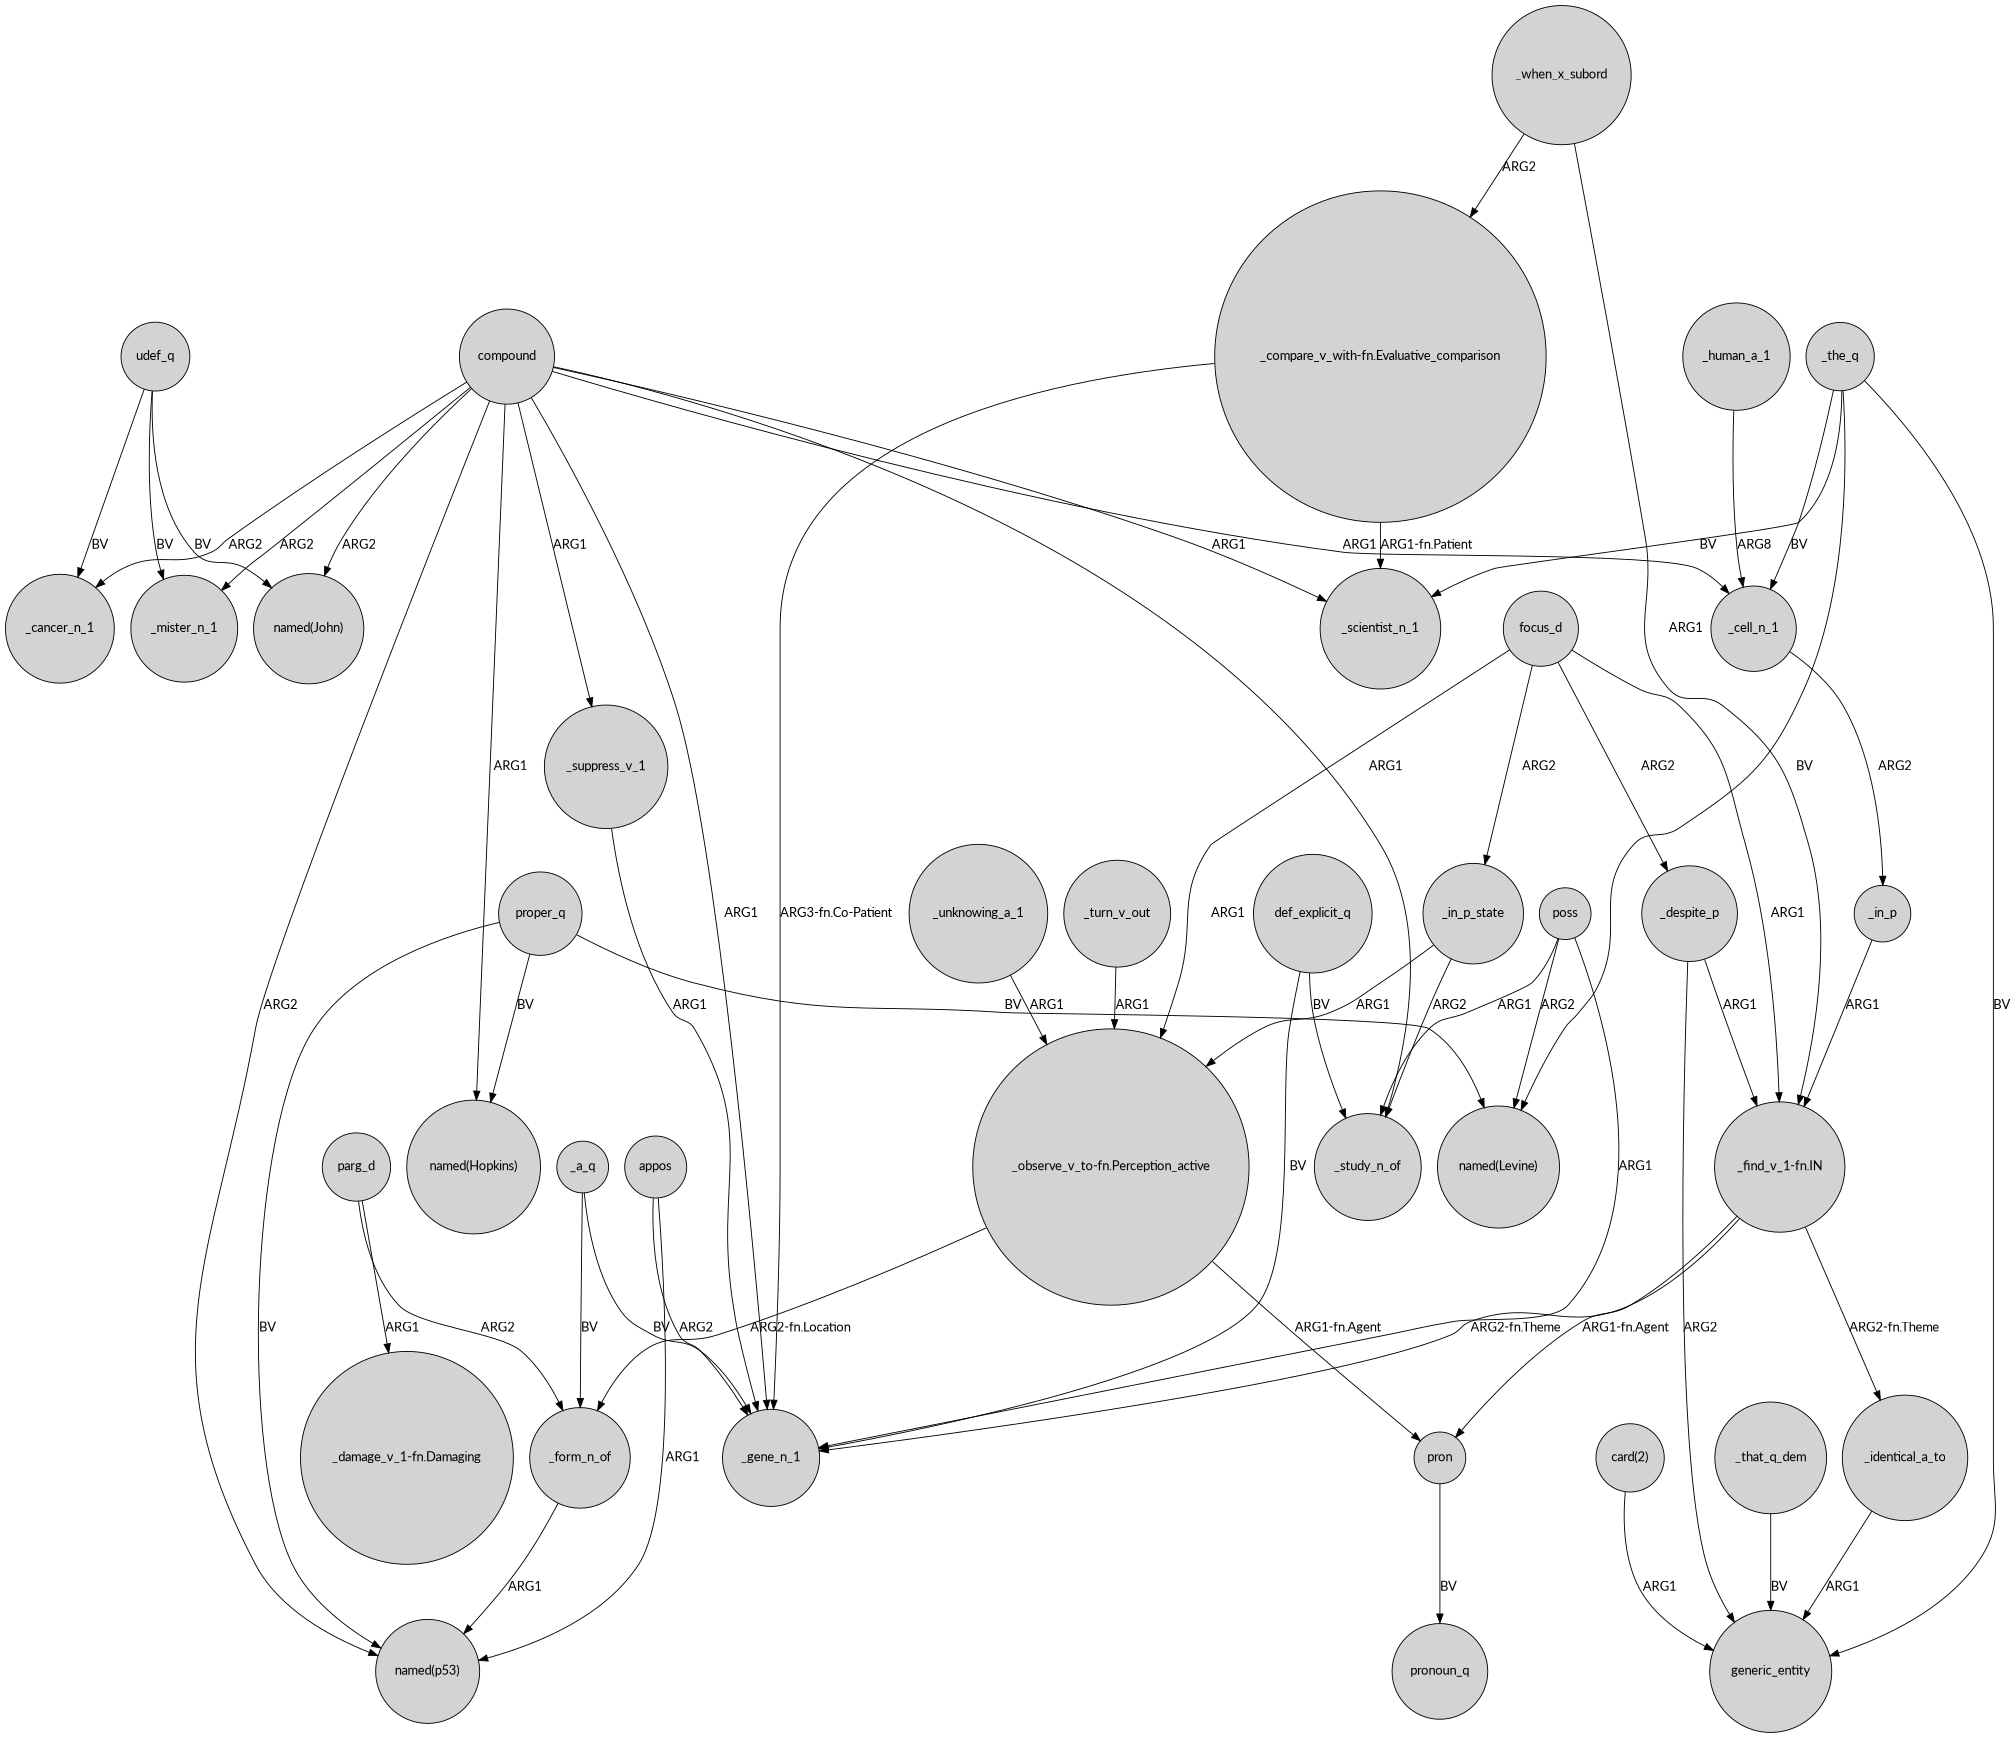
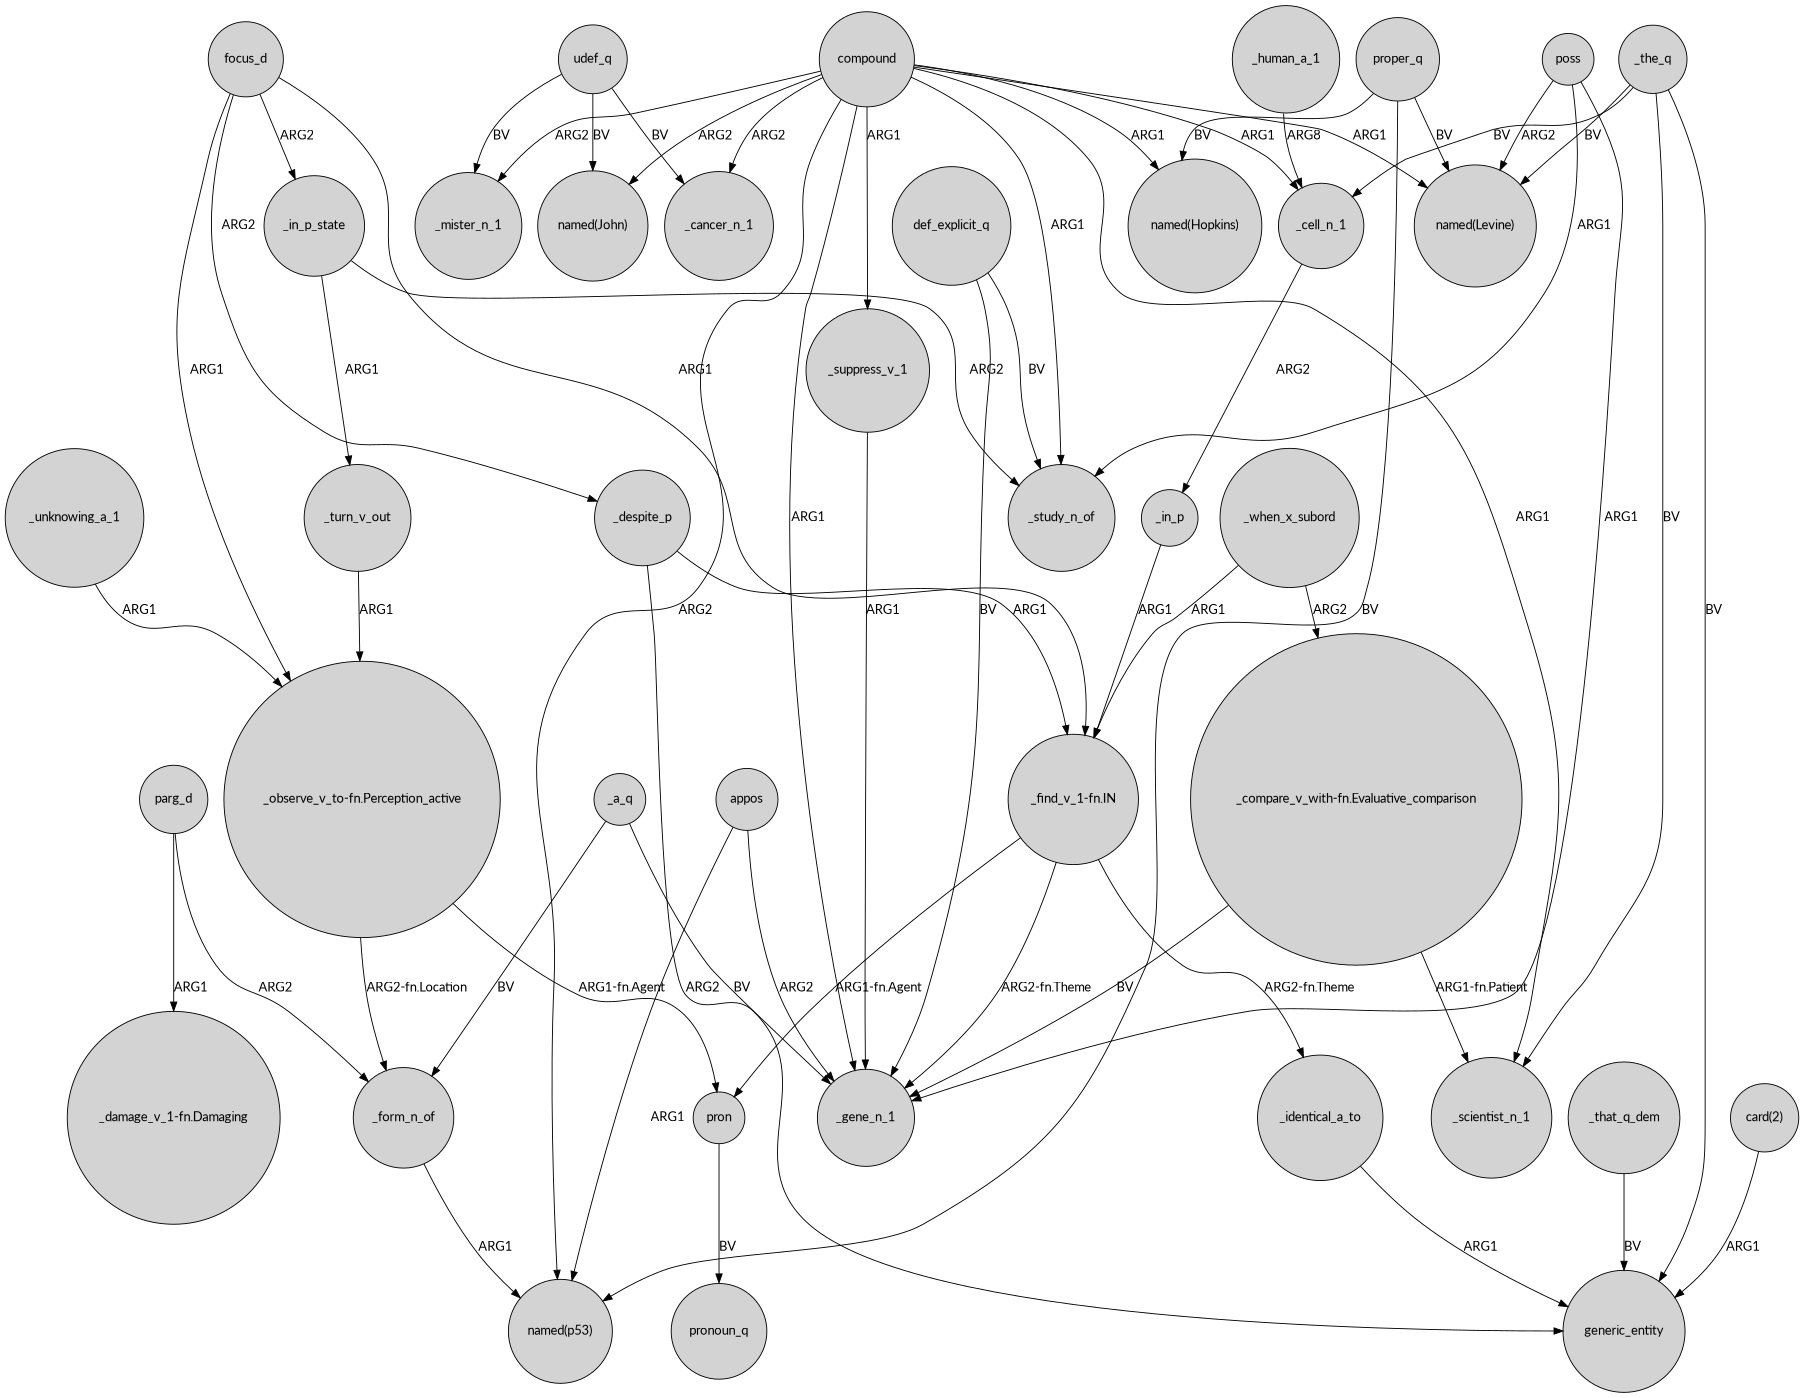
none -> (1173, 106)
(836, 914) -> (1125, 988)
(1328, 1013) -> (335, 366)
